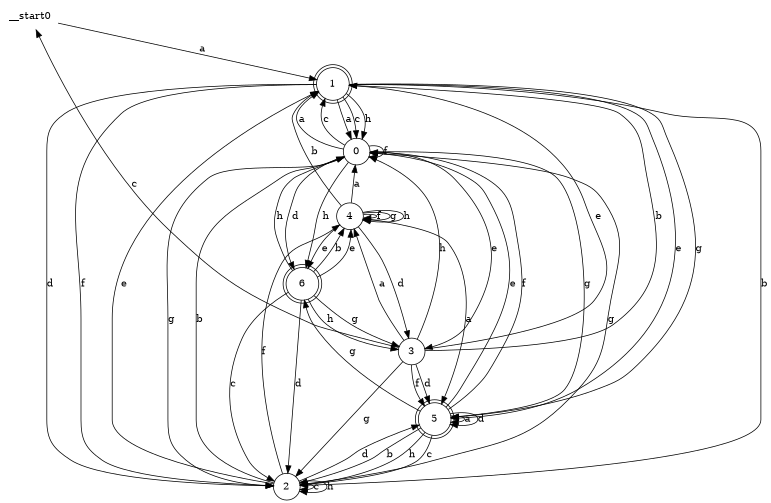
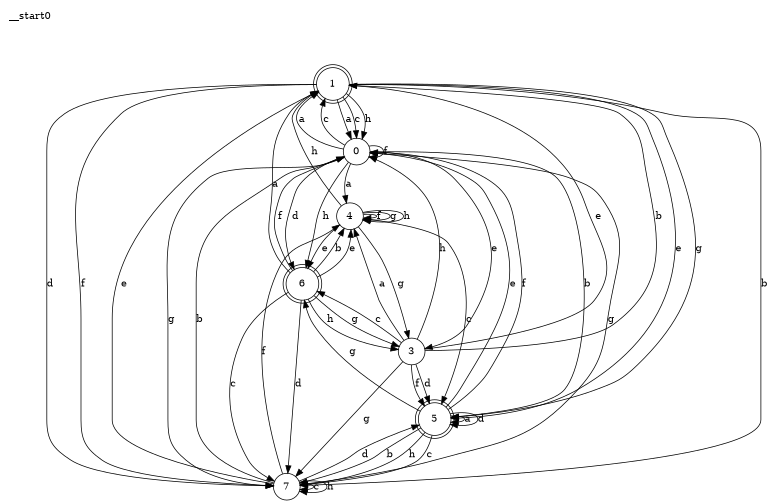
(184, 51) -> (273, 175)
(315, 152) -> (315, 152)
(353, 188) -> (345, 179)
(280, 216) -> (280, 216)
(179, 240) -> (364, 316)
(401, 284) -> (401, 284)
(588, 284) -> (588, 284)
(469, 319) -> (469, 319)
(287, 487) -> (287, 487)
